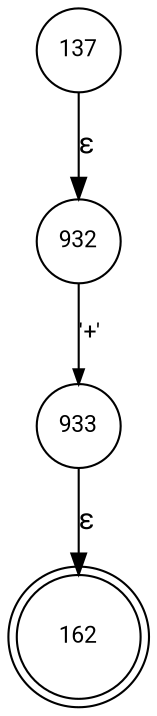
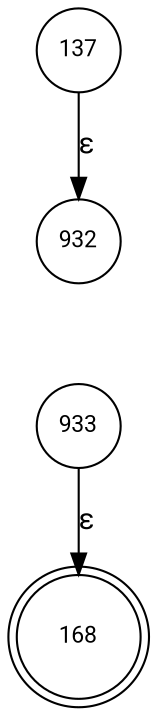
(79, 326) -> none
(79, 637) -> (79, 637)
